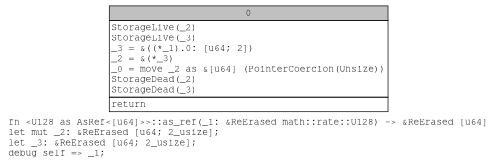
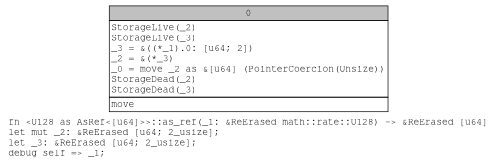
(129, 104) -> (123, 104)
